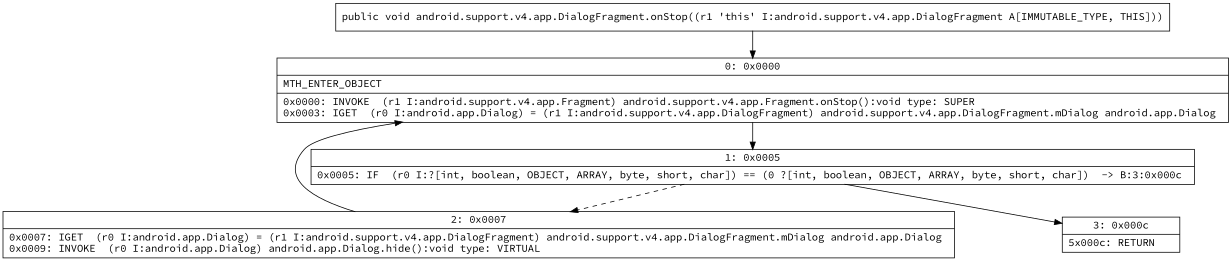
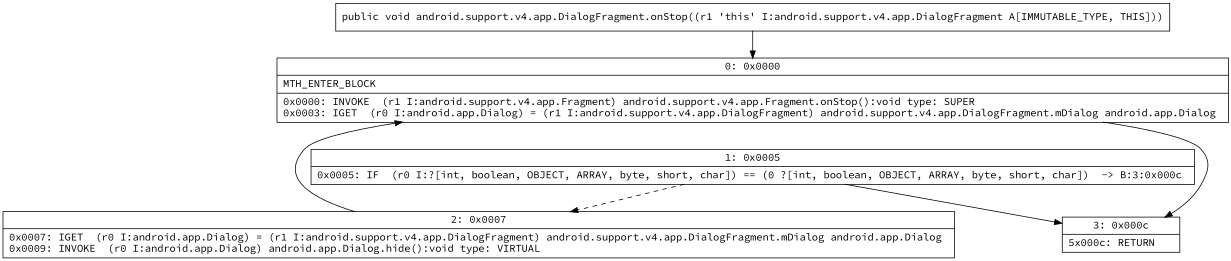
(333, 84) -> (329, 84)
(753, 132) -> (1192, 143)
